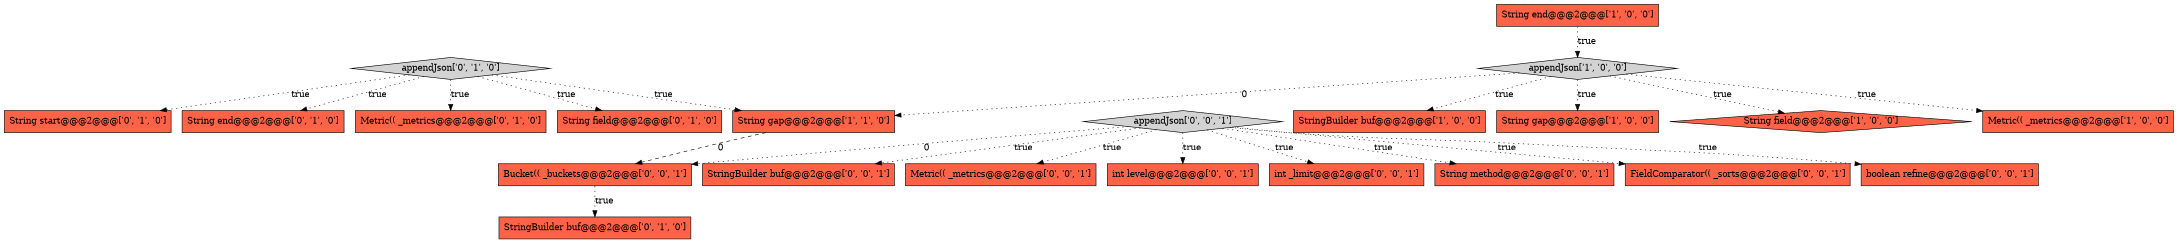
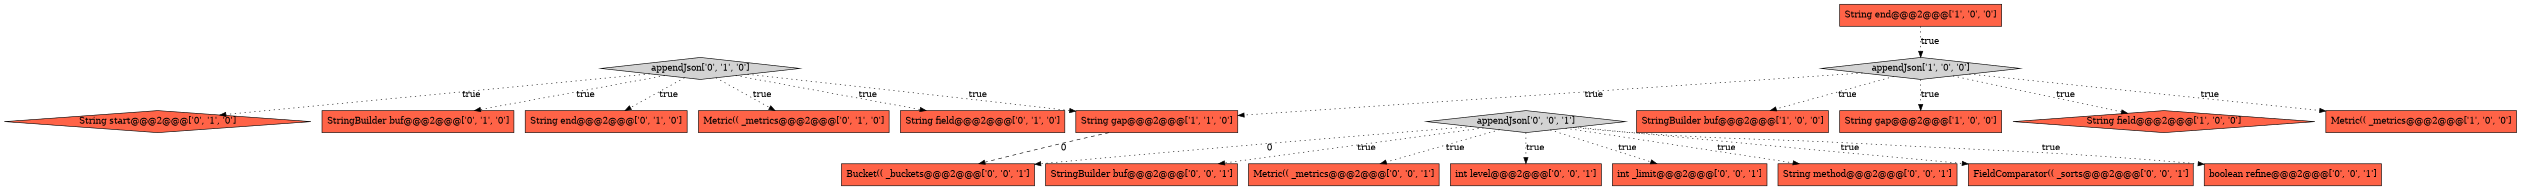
(1245, 95) -> (1594, 95)
(88, 122) -> (158, 122)
(595, 198) -> (573, 93)
